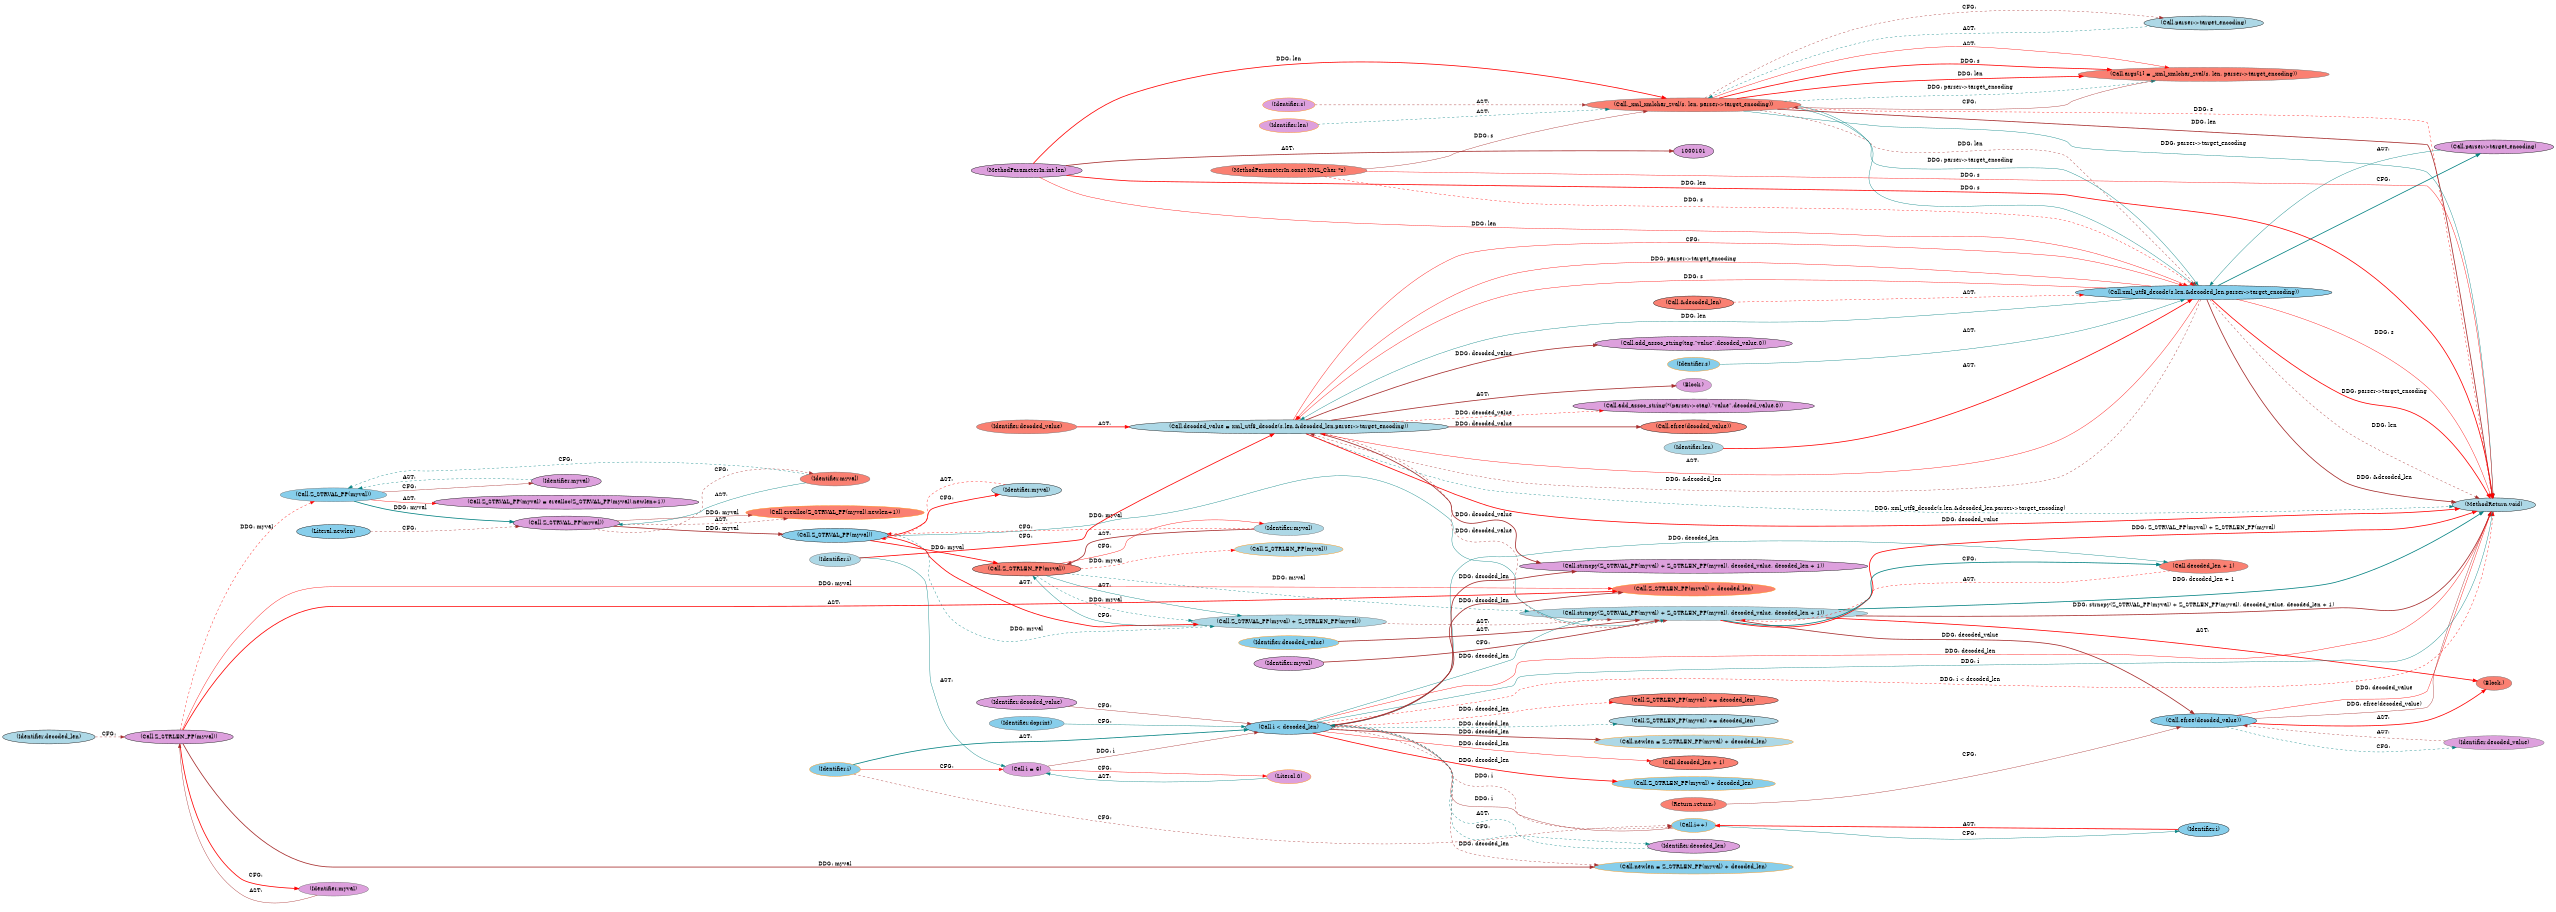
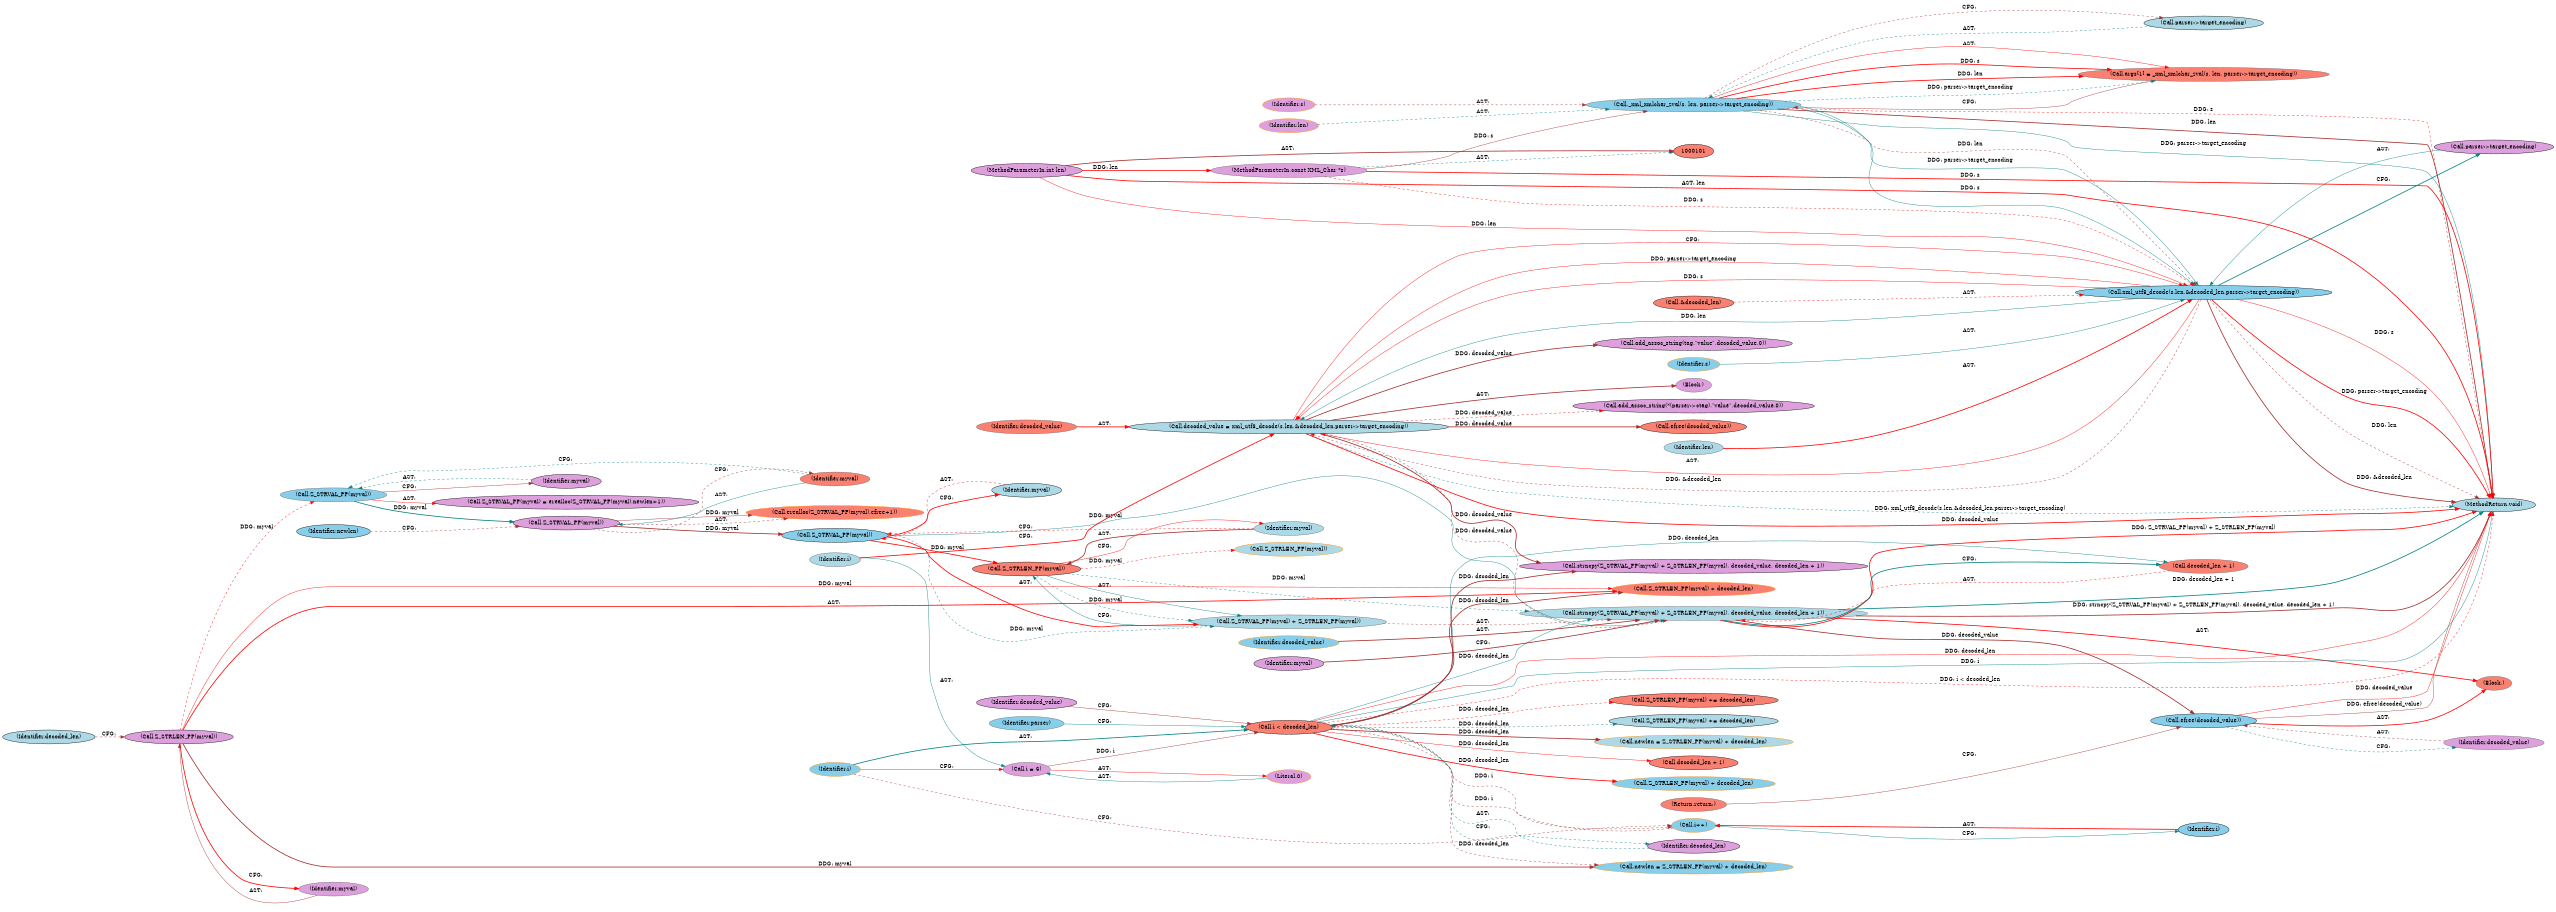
(1336, 63) -> (1144, 171)
(1694, 105) -> (1694, 105)
(1694, 151) -> (1694, 151)
none -> (1514, 160)
(1289, 171) -> (1289, 171)
(2056, 180) -> (2056, 180)
(1694, 183) -> (1694, 183)
(835, 513) -> (835, 513)
(333, 532) -> (333, 532)
(1027, 723) -> (1027, 723)
(1289, 727) -> (1289, 727)
(1106, 768) -> (1106, 768)
(1486, 807) -> (1486, 807)
